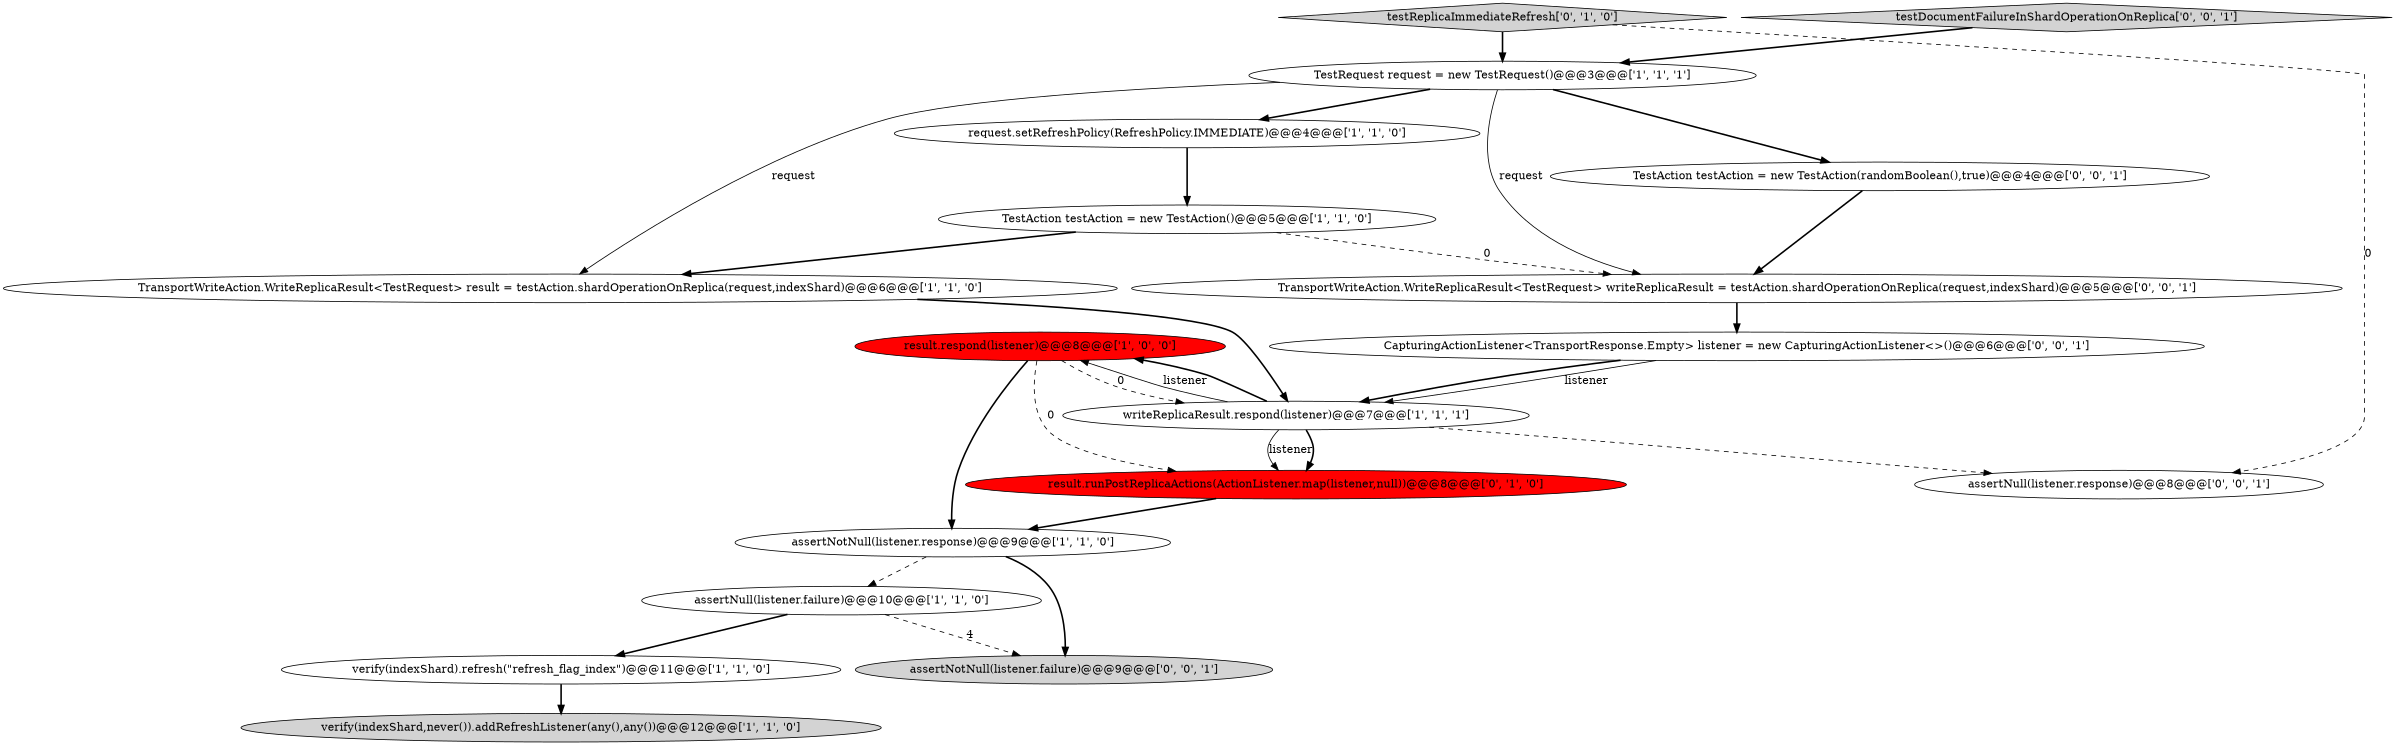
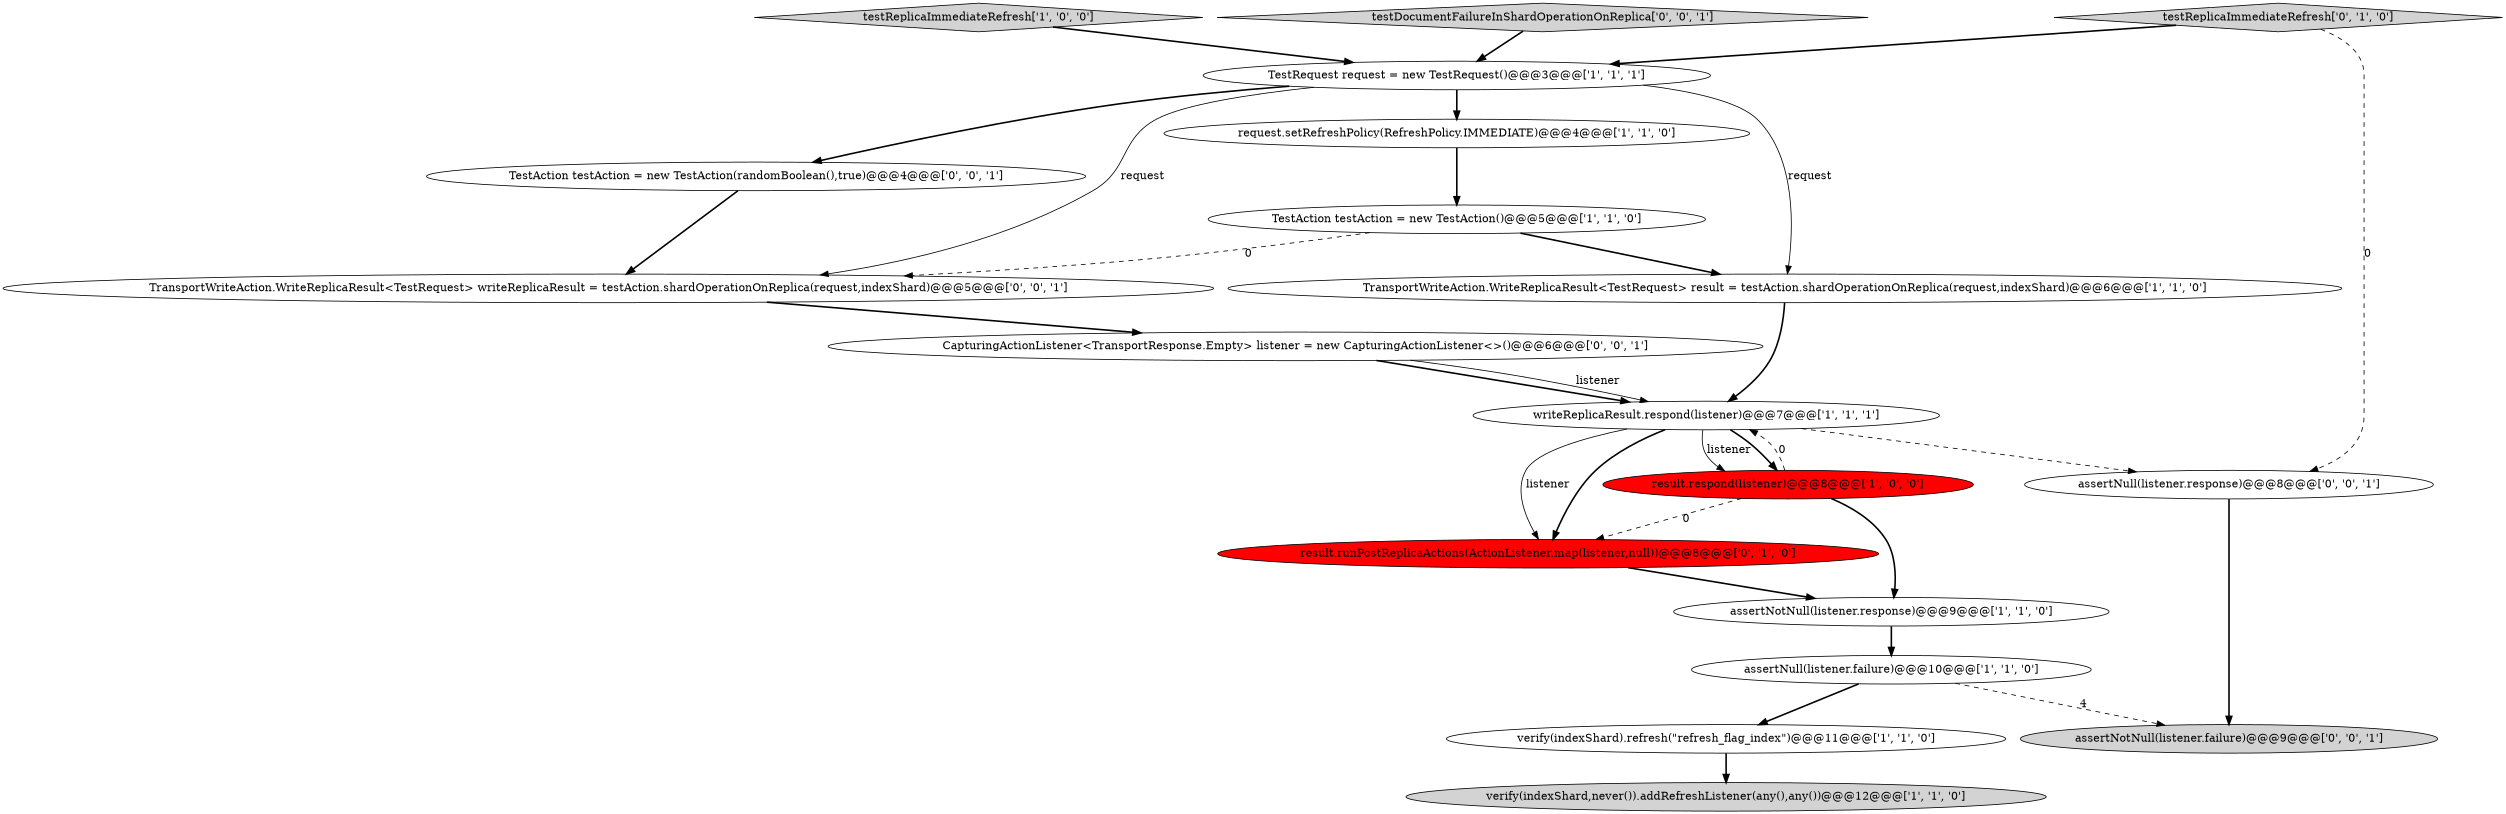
none -> (979, 17)
(901, 570) -> (1891, 637)
(1052, 591) -> (2229, 608)
